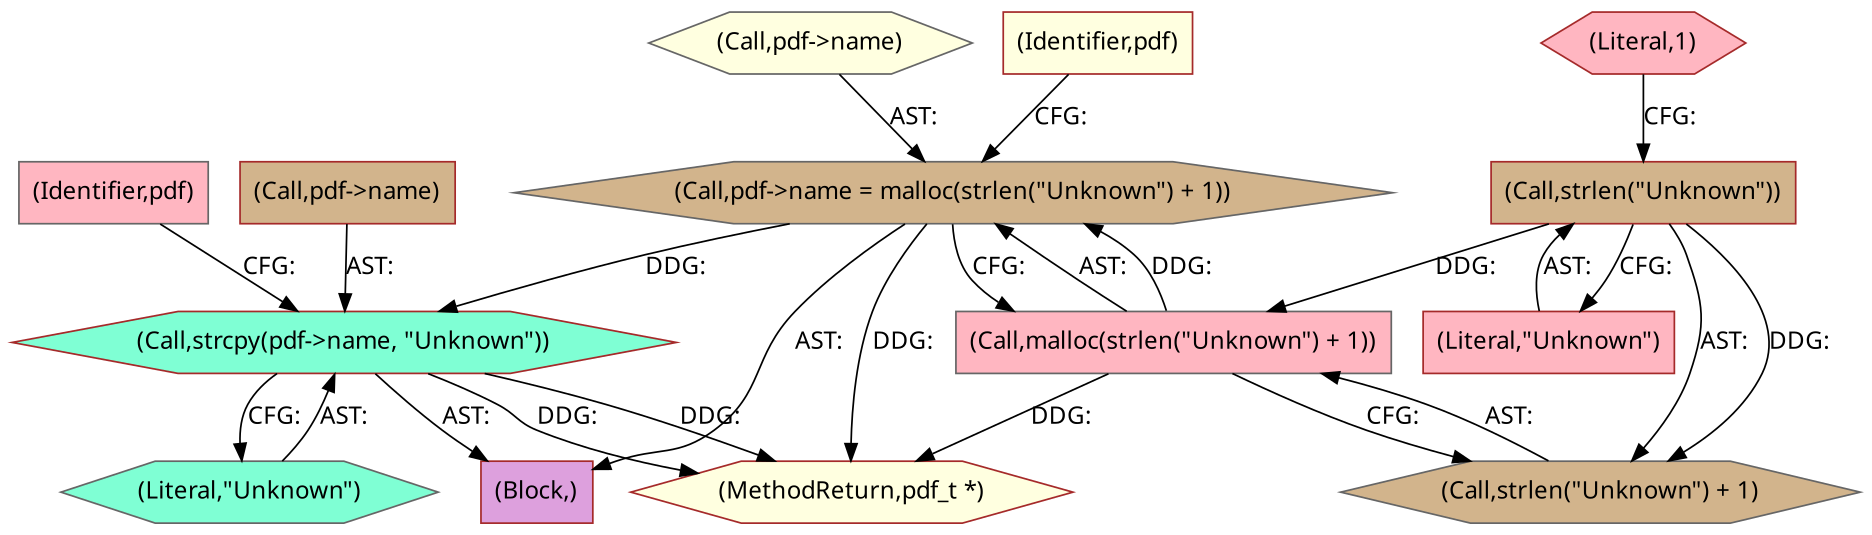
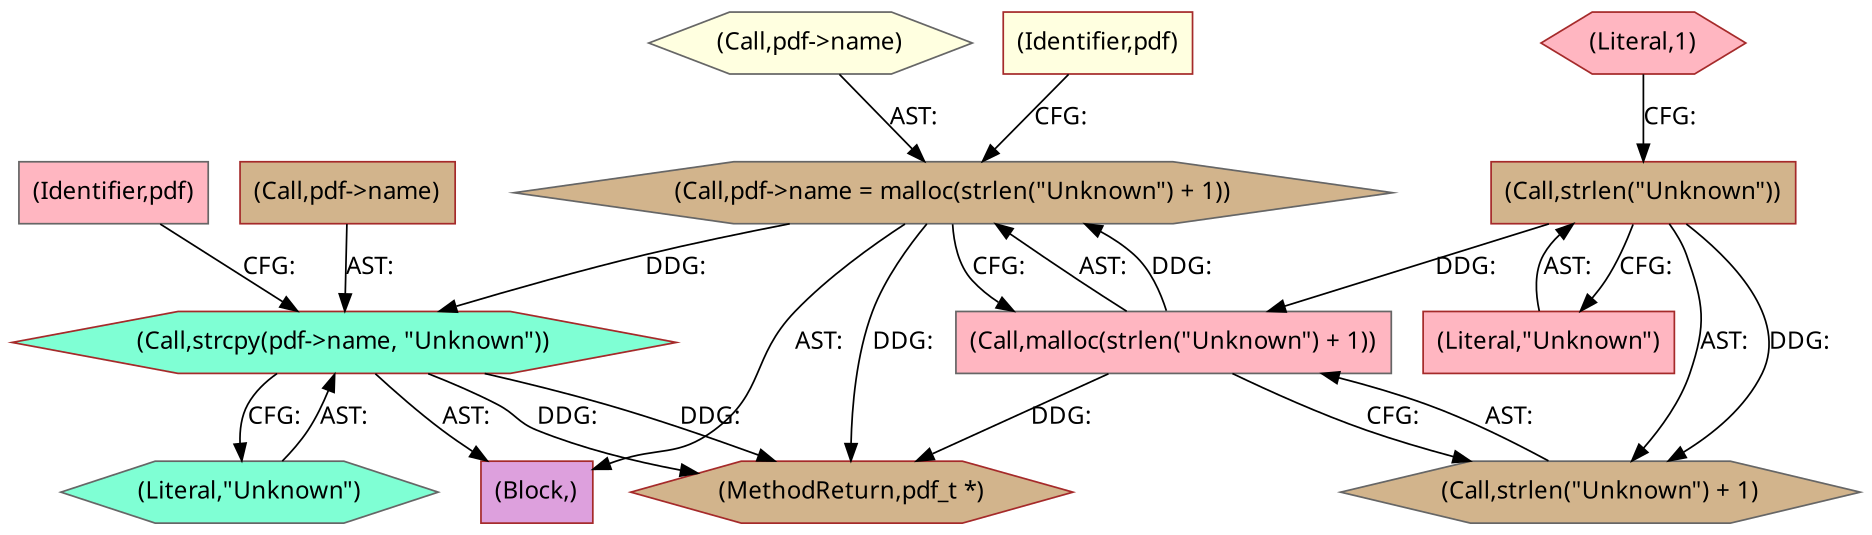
(852, 492) -> (852, 492)
